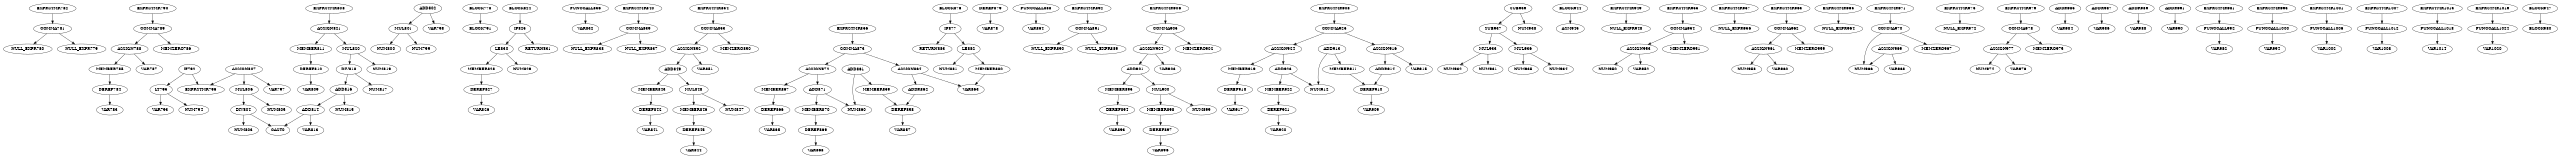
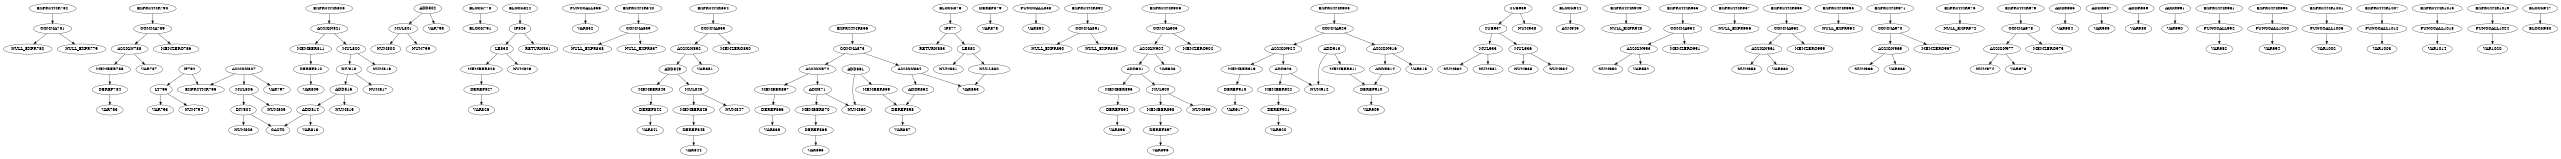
(1869, 45) -> (1890, 38)
(989, 69) -> (989, 69)
